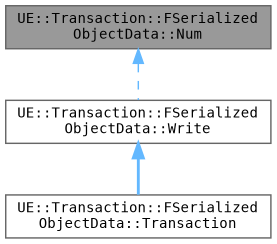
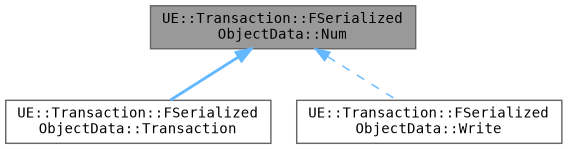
(138, 177) -> (204, 79)
